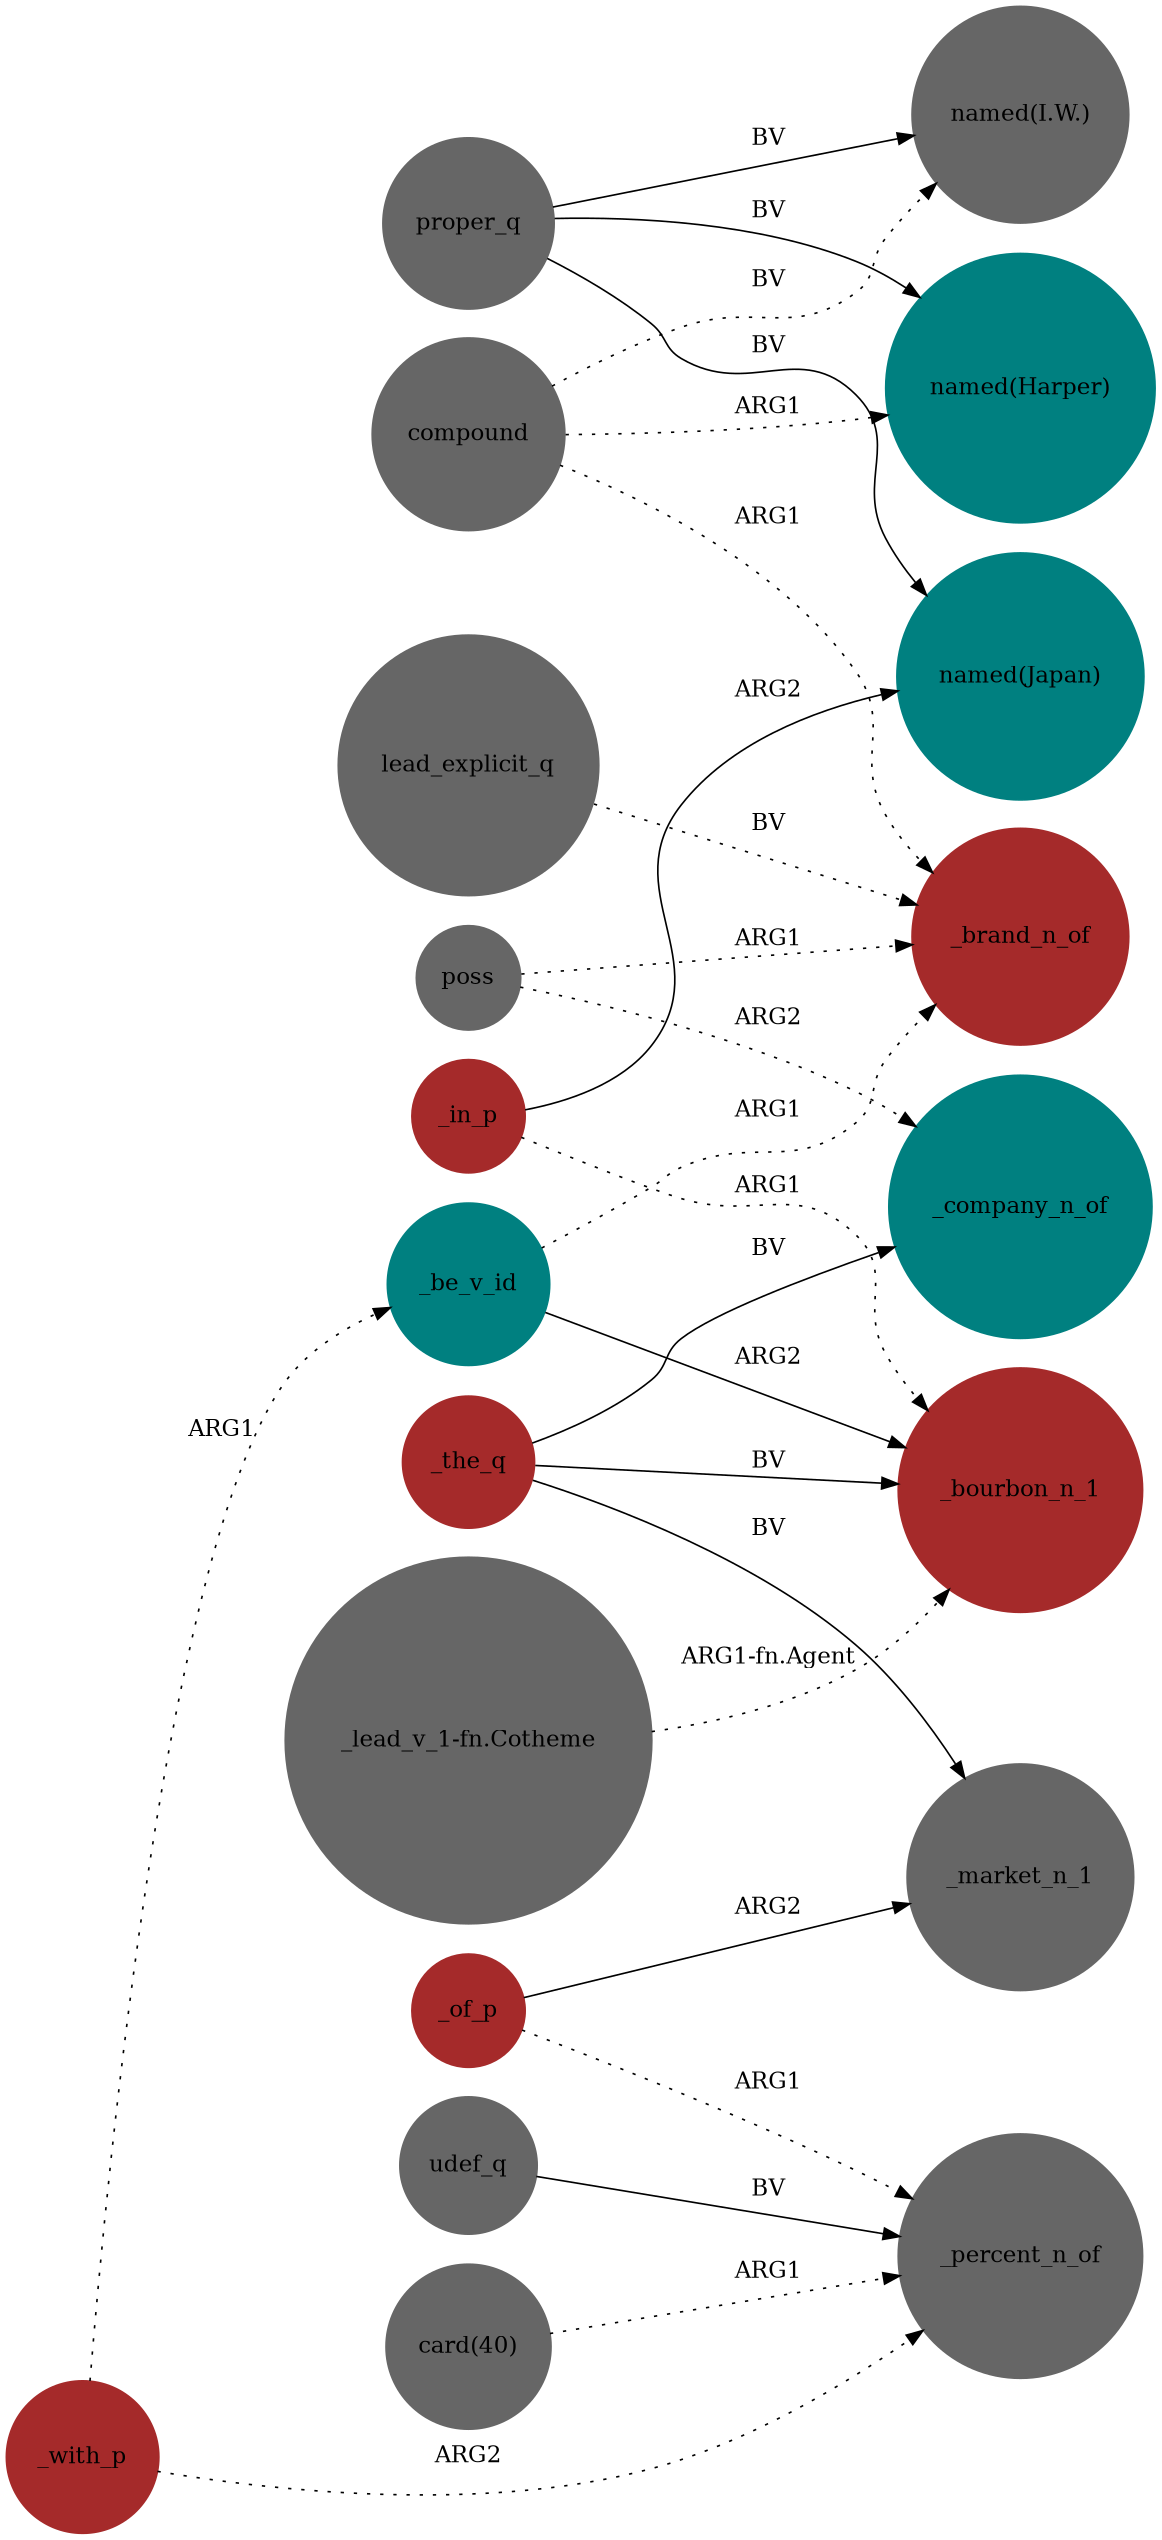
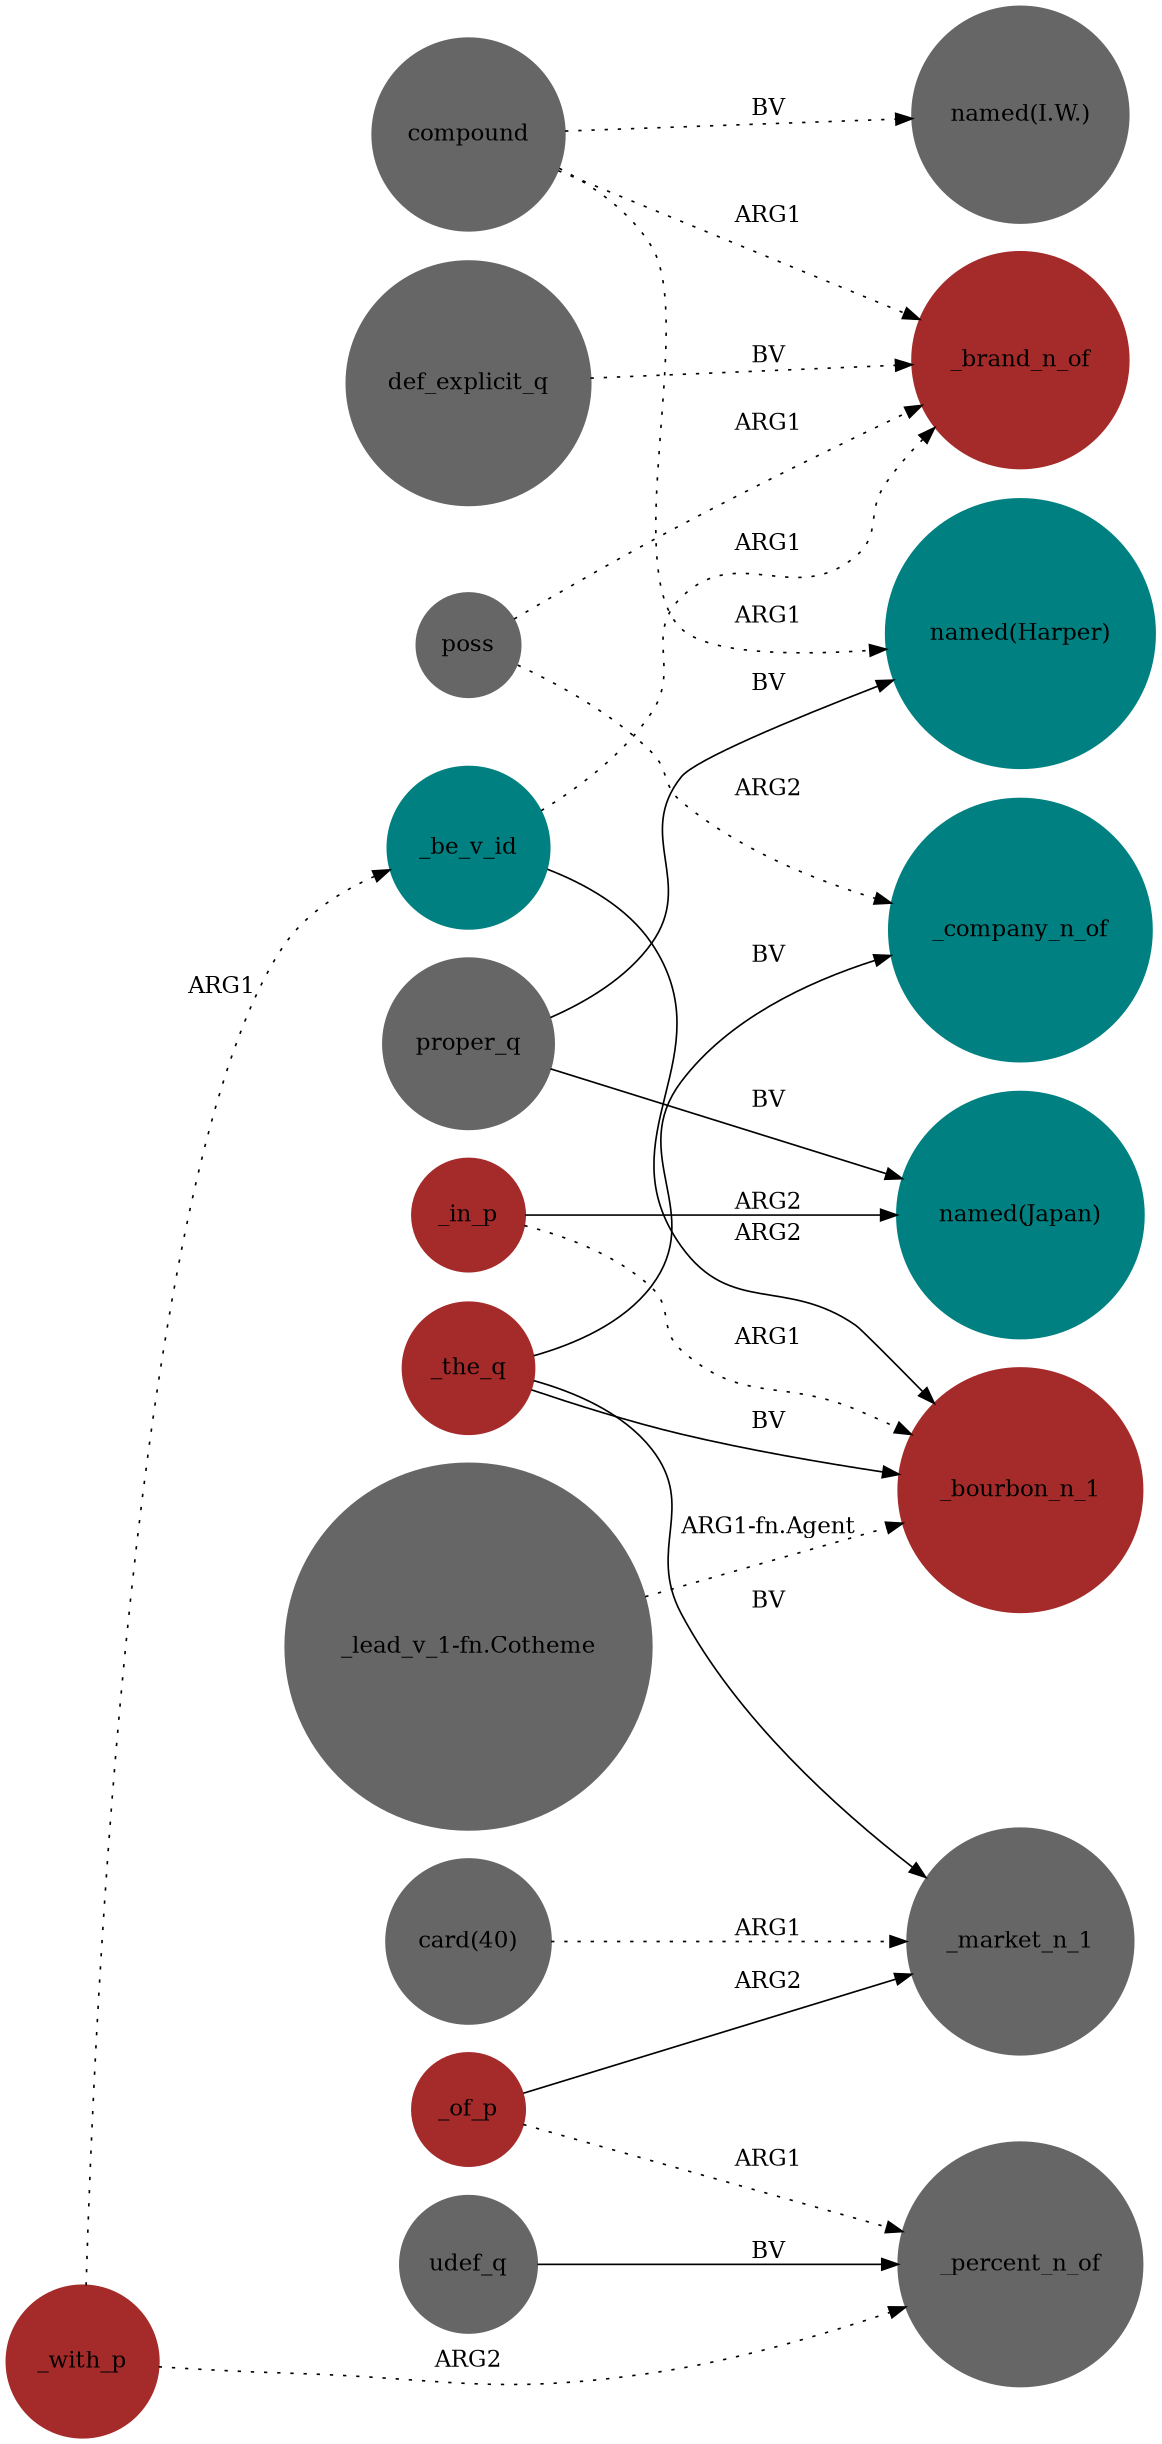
(725, 173) -> none
(469, 765) -> (469, 383)
(717, 2306) -> (720, 1941)
